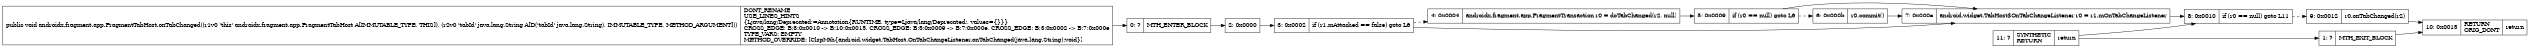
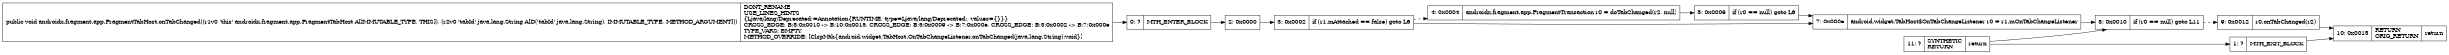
(1850, 16) -> none
(2482, 30) -> (2397, 36)
